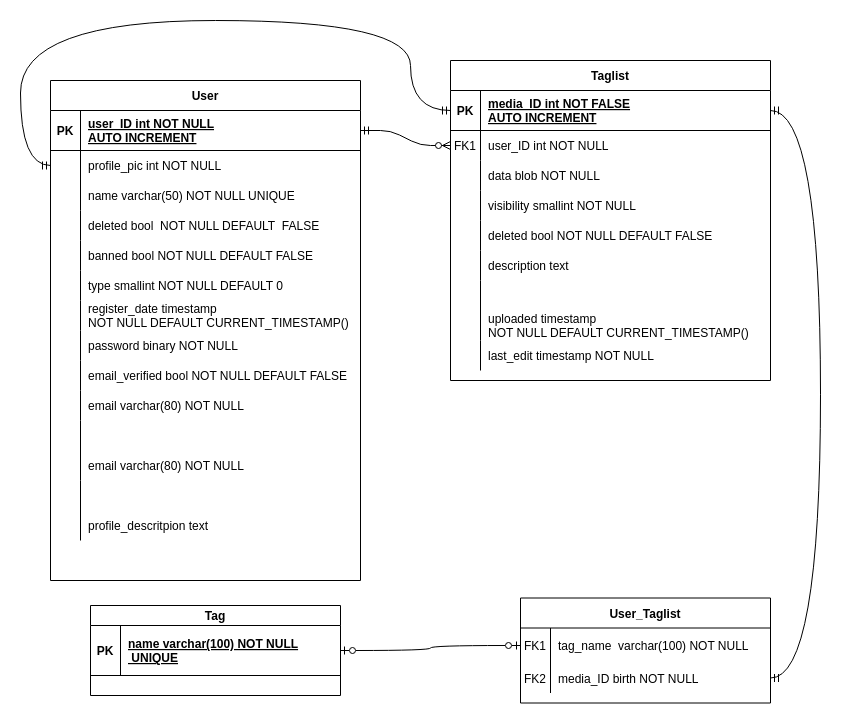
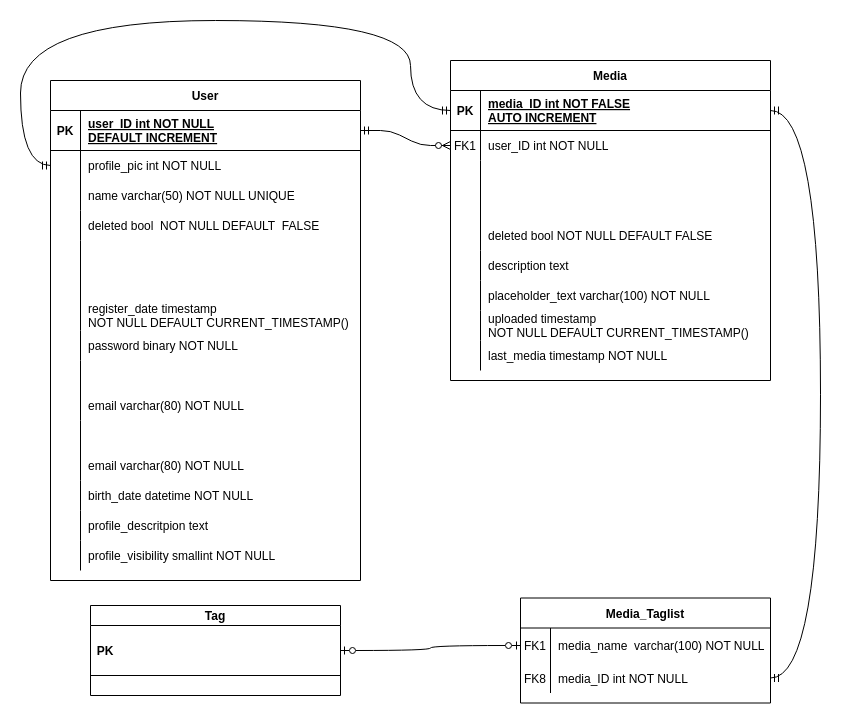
(610, 76) -> (610, 76)
(149, 124) -> (149, 124)
(626, 176) -> none
(626, 206) -> none
(221, 256) -> none
(221, 286) -> none
none -> (626, 296)
(573, 356) -> (576, 356)
(221, 376) -> none
none -> (221, 496)
none -> (221, 556)
(645, 614) -> (645, 614)
(657, 646) -> (663, 646)
(231, 651) -> none
(535, 679) -> (535, 679)
(627, 679) -> (621, 679)
